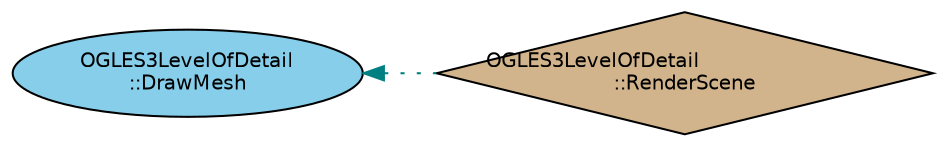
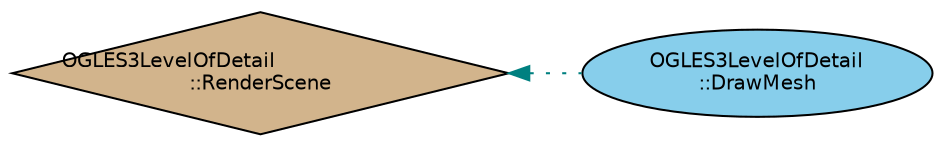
(410, 73) -> (556, 73)
